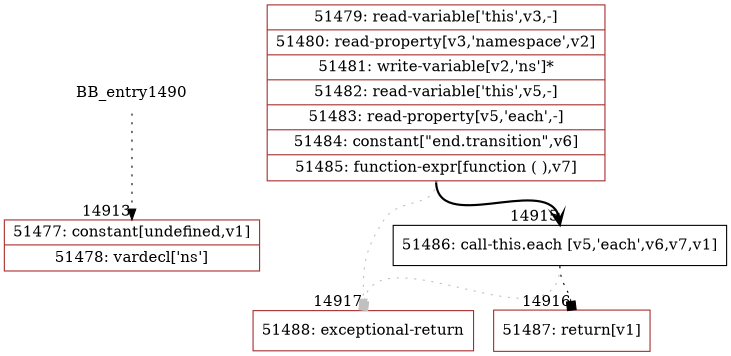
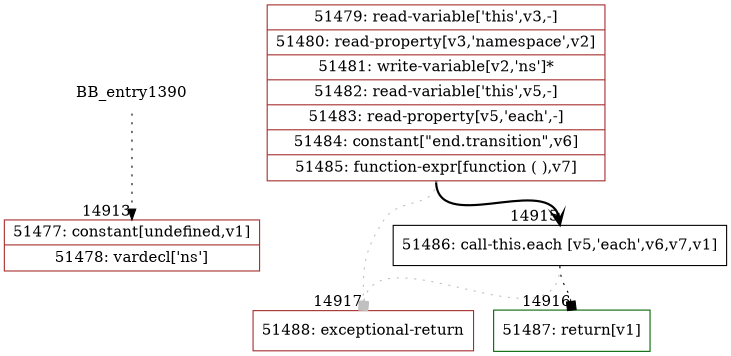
(132, 93) -> (132, 93)
(380, 226) -> (380, 226)
(572, 331) -> (572, 331)
